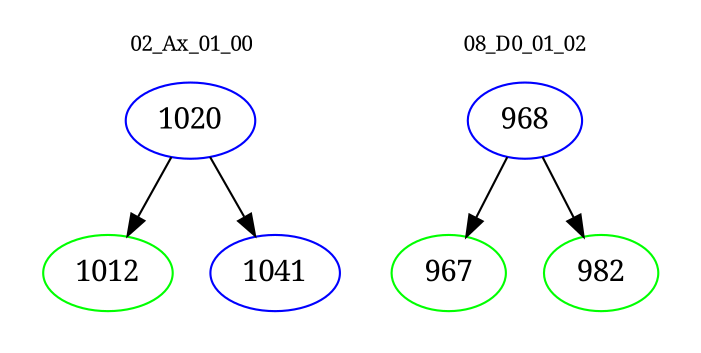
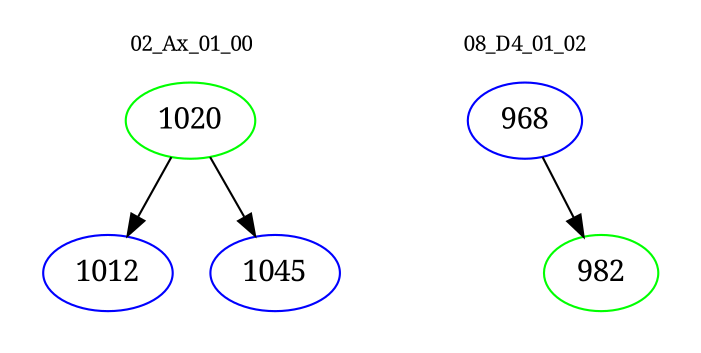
(525, 46) -> (525, 46)
(190, 121) -> (190, 121)
(108, 273) -> (108, 273)
(275, 273) -> (275, 273)
(449, 273) -> none
